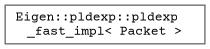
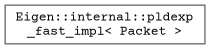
(105, 24) -> (105, 24)
